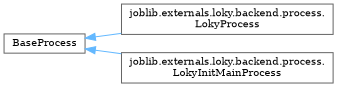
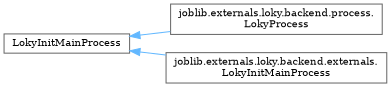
(45, 44) -> (67, 44)
(227, 68) -> (276, 68)
